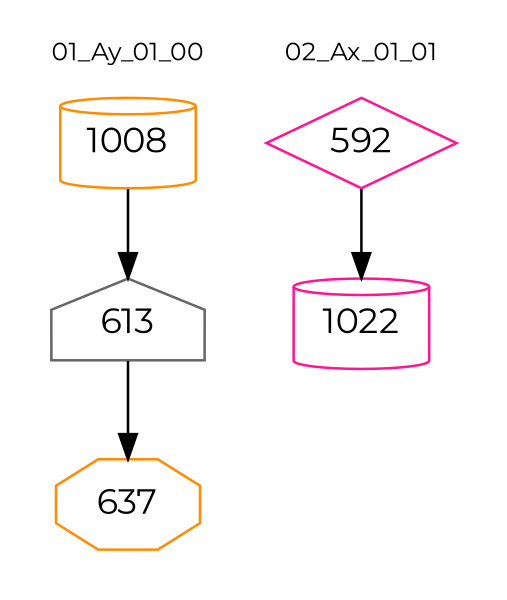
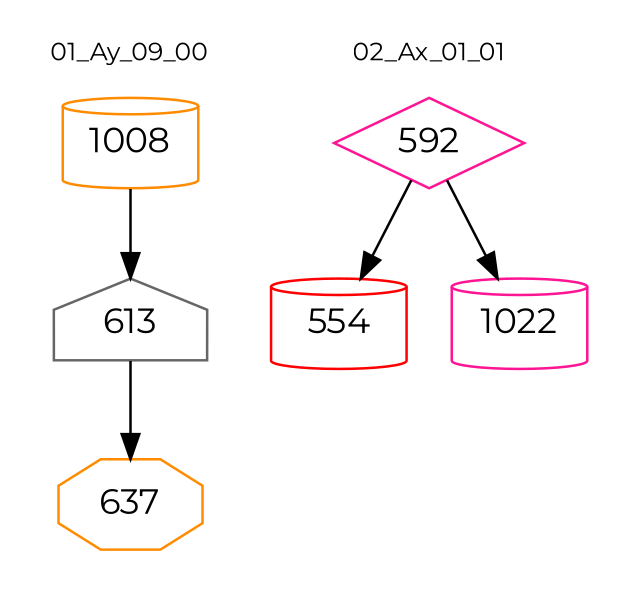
(128, 54) -> (131, 54)
none -> (339, 324)
